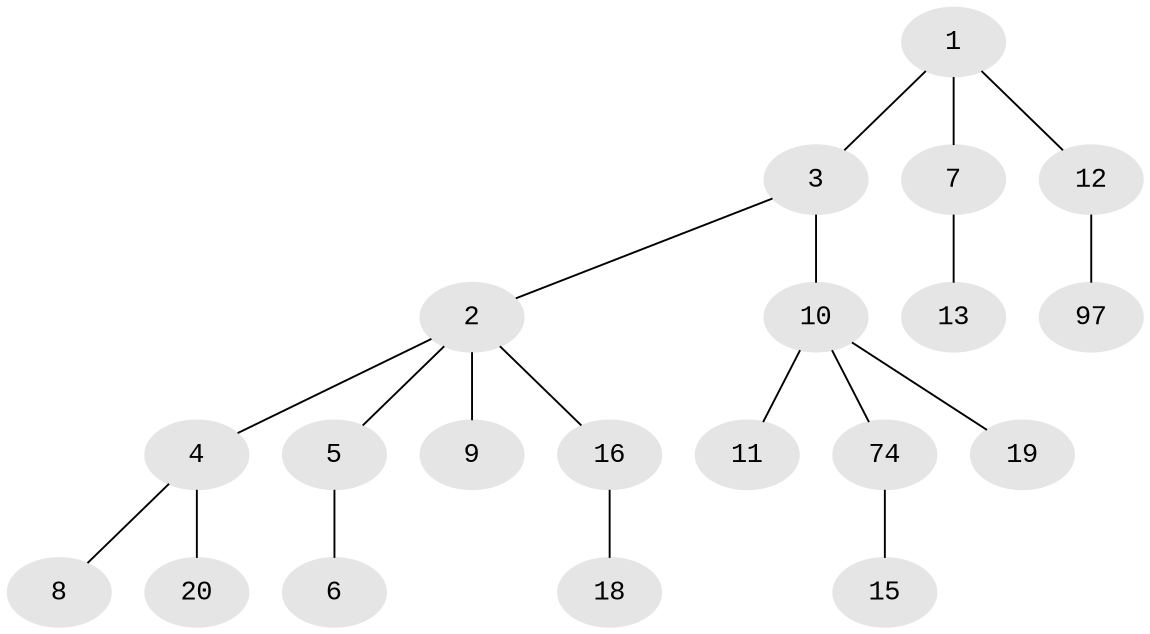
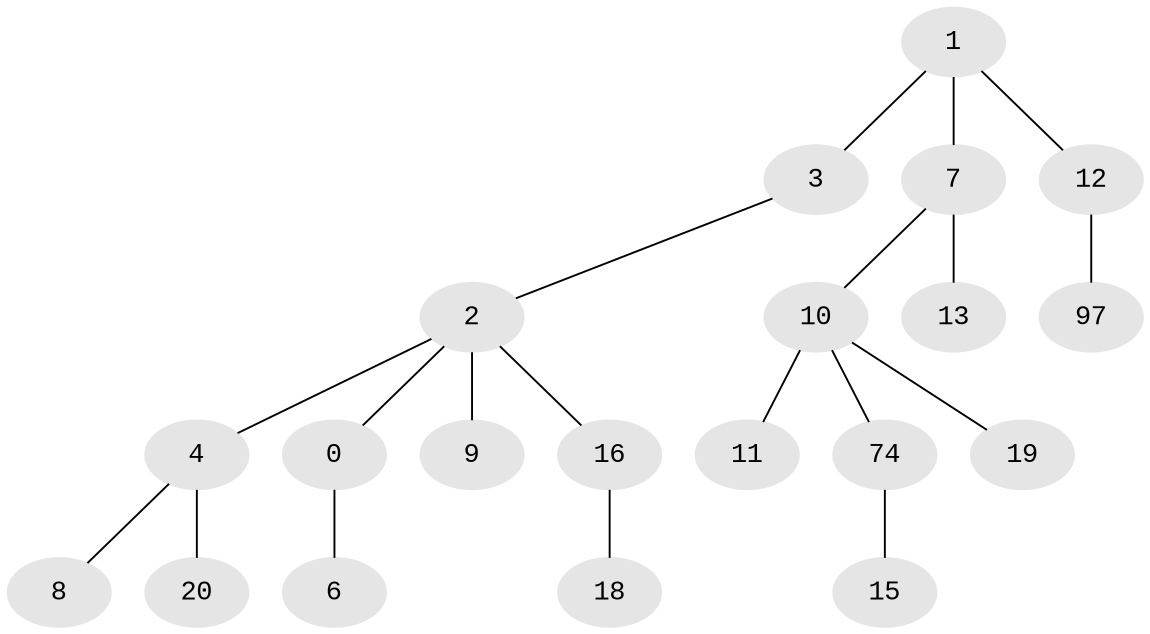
(816, 249) -> (885, 248)
(334, 455) -> (334, 455)
